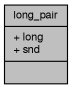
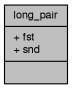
(29, 37) -> (24, 37)
